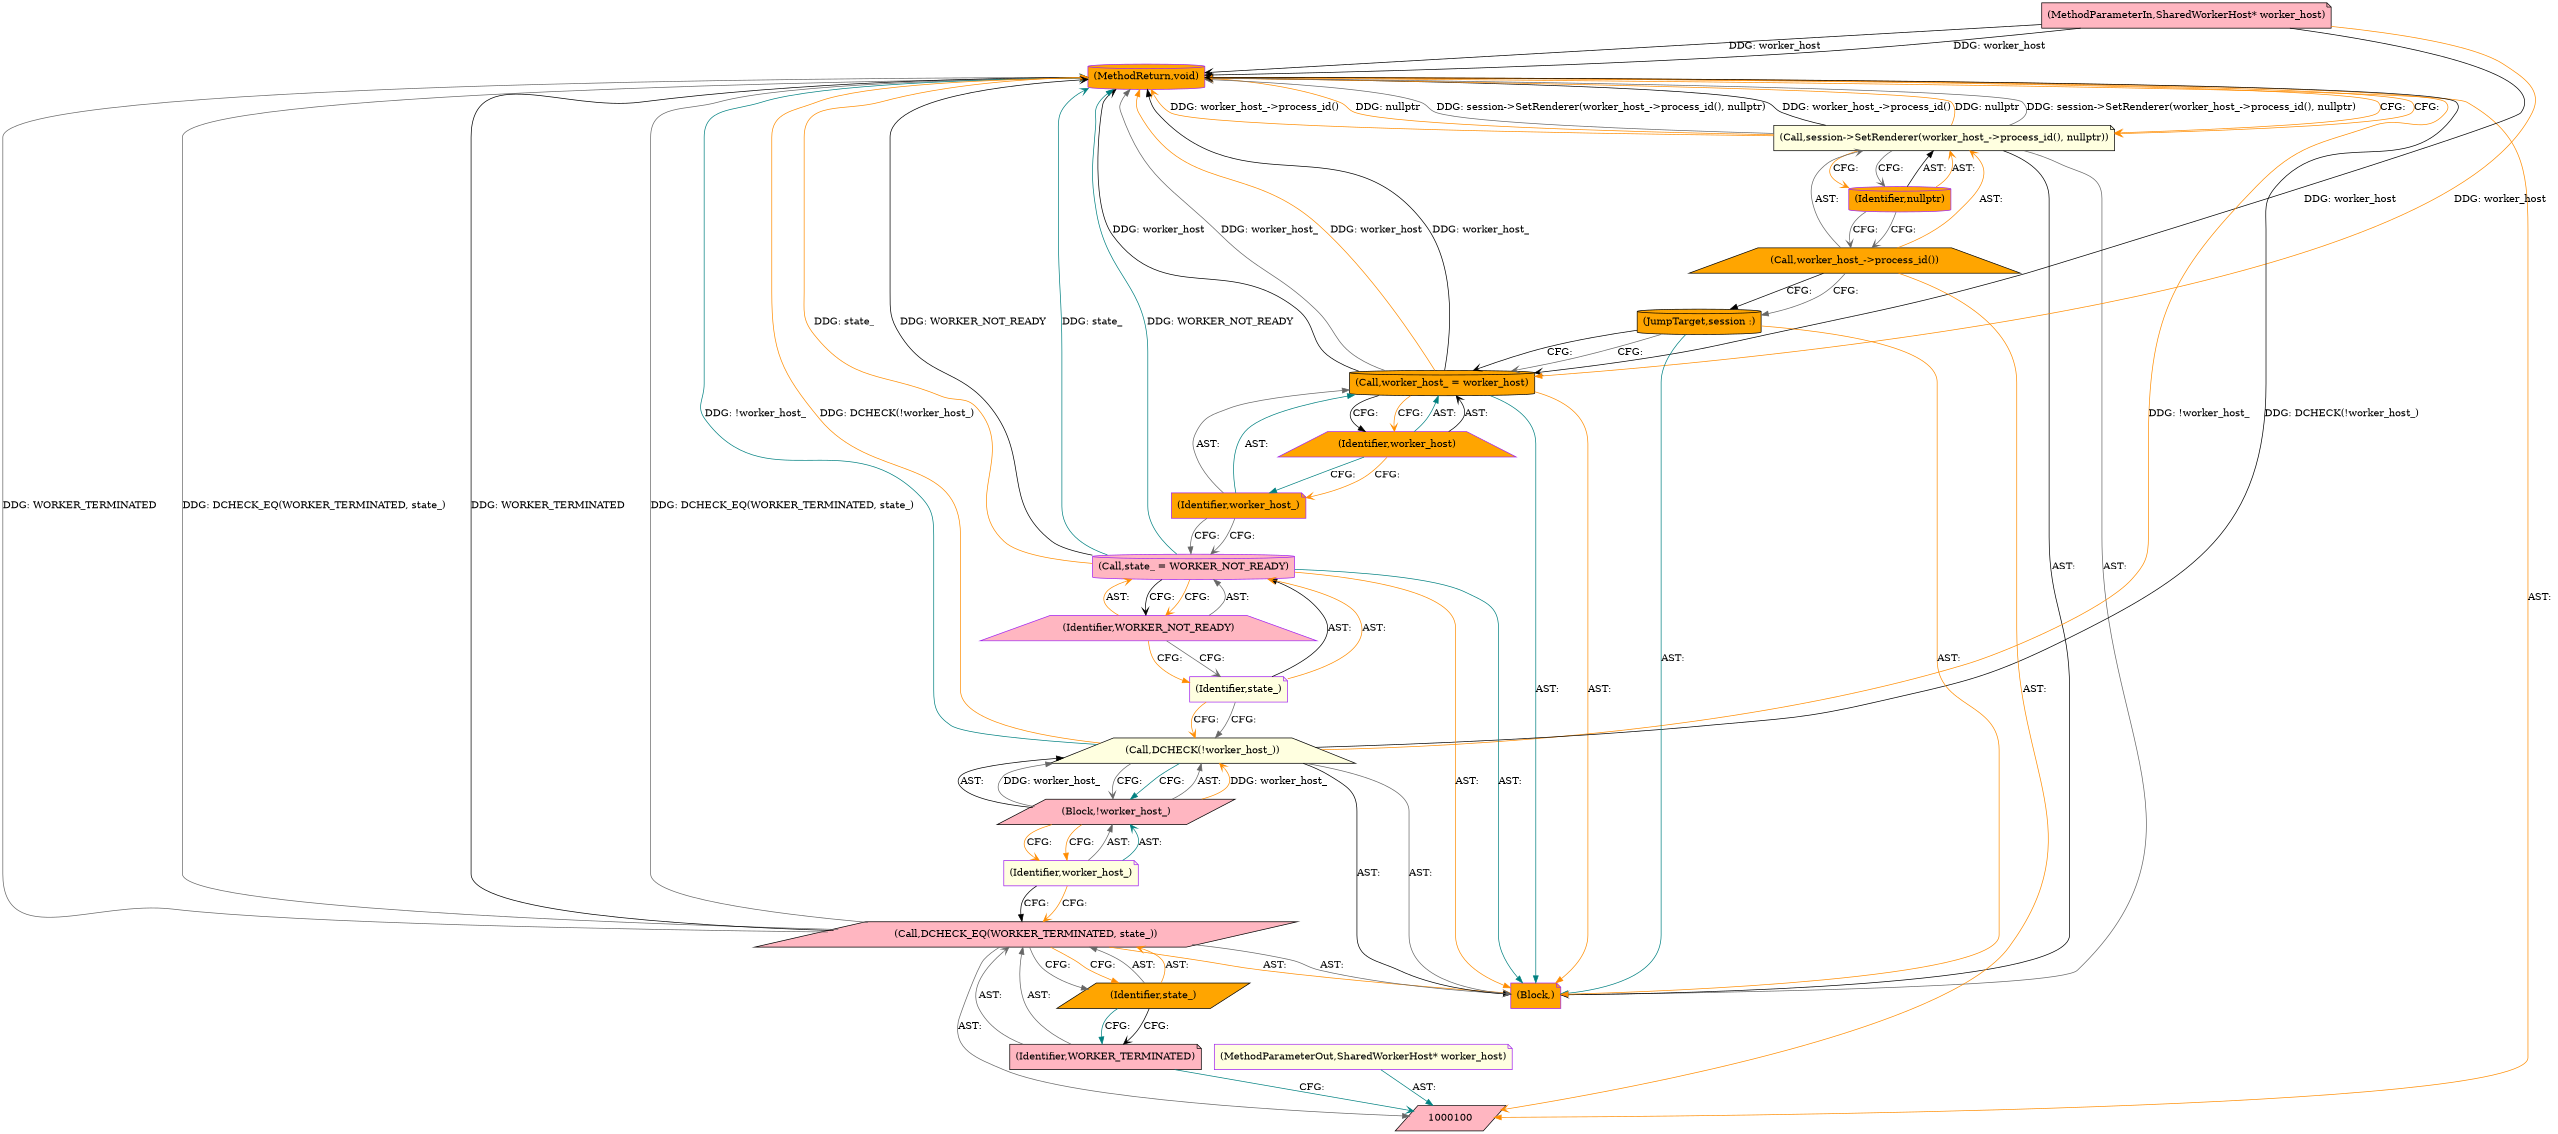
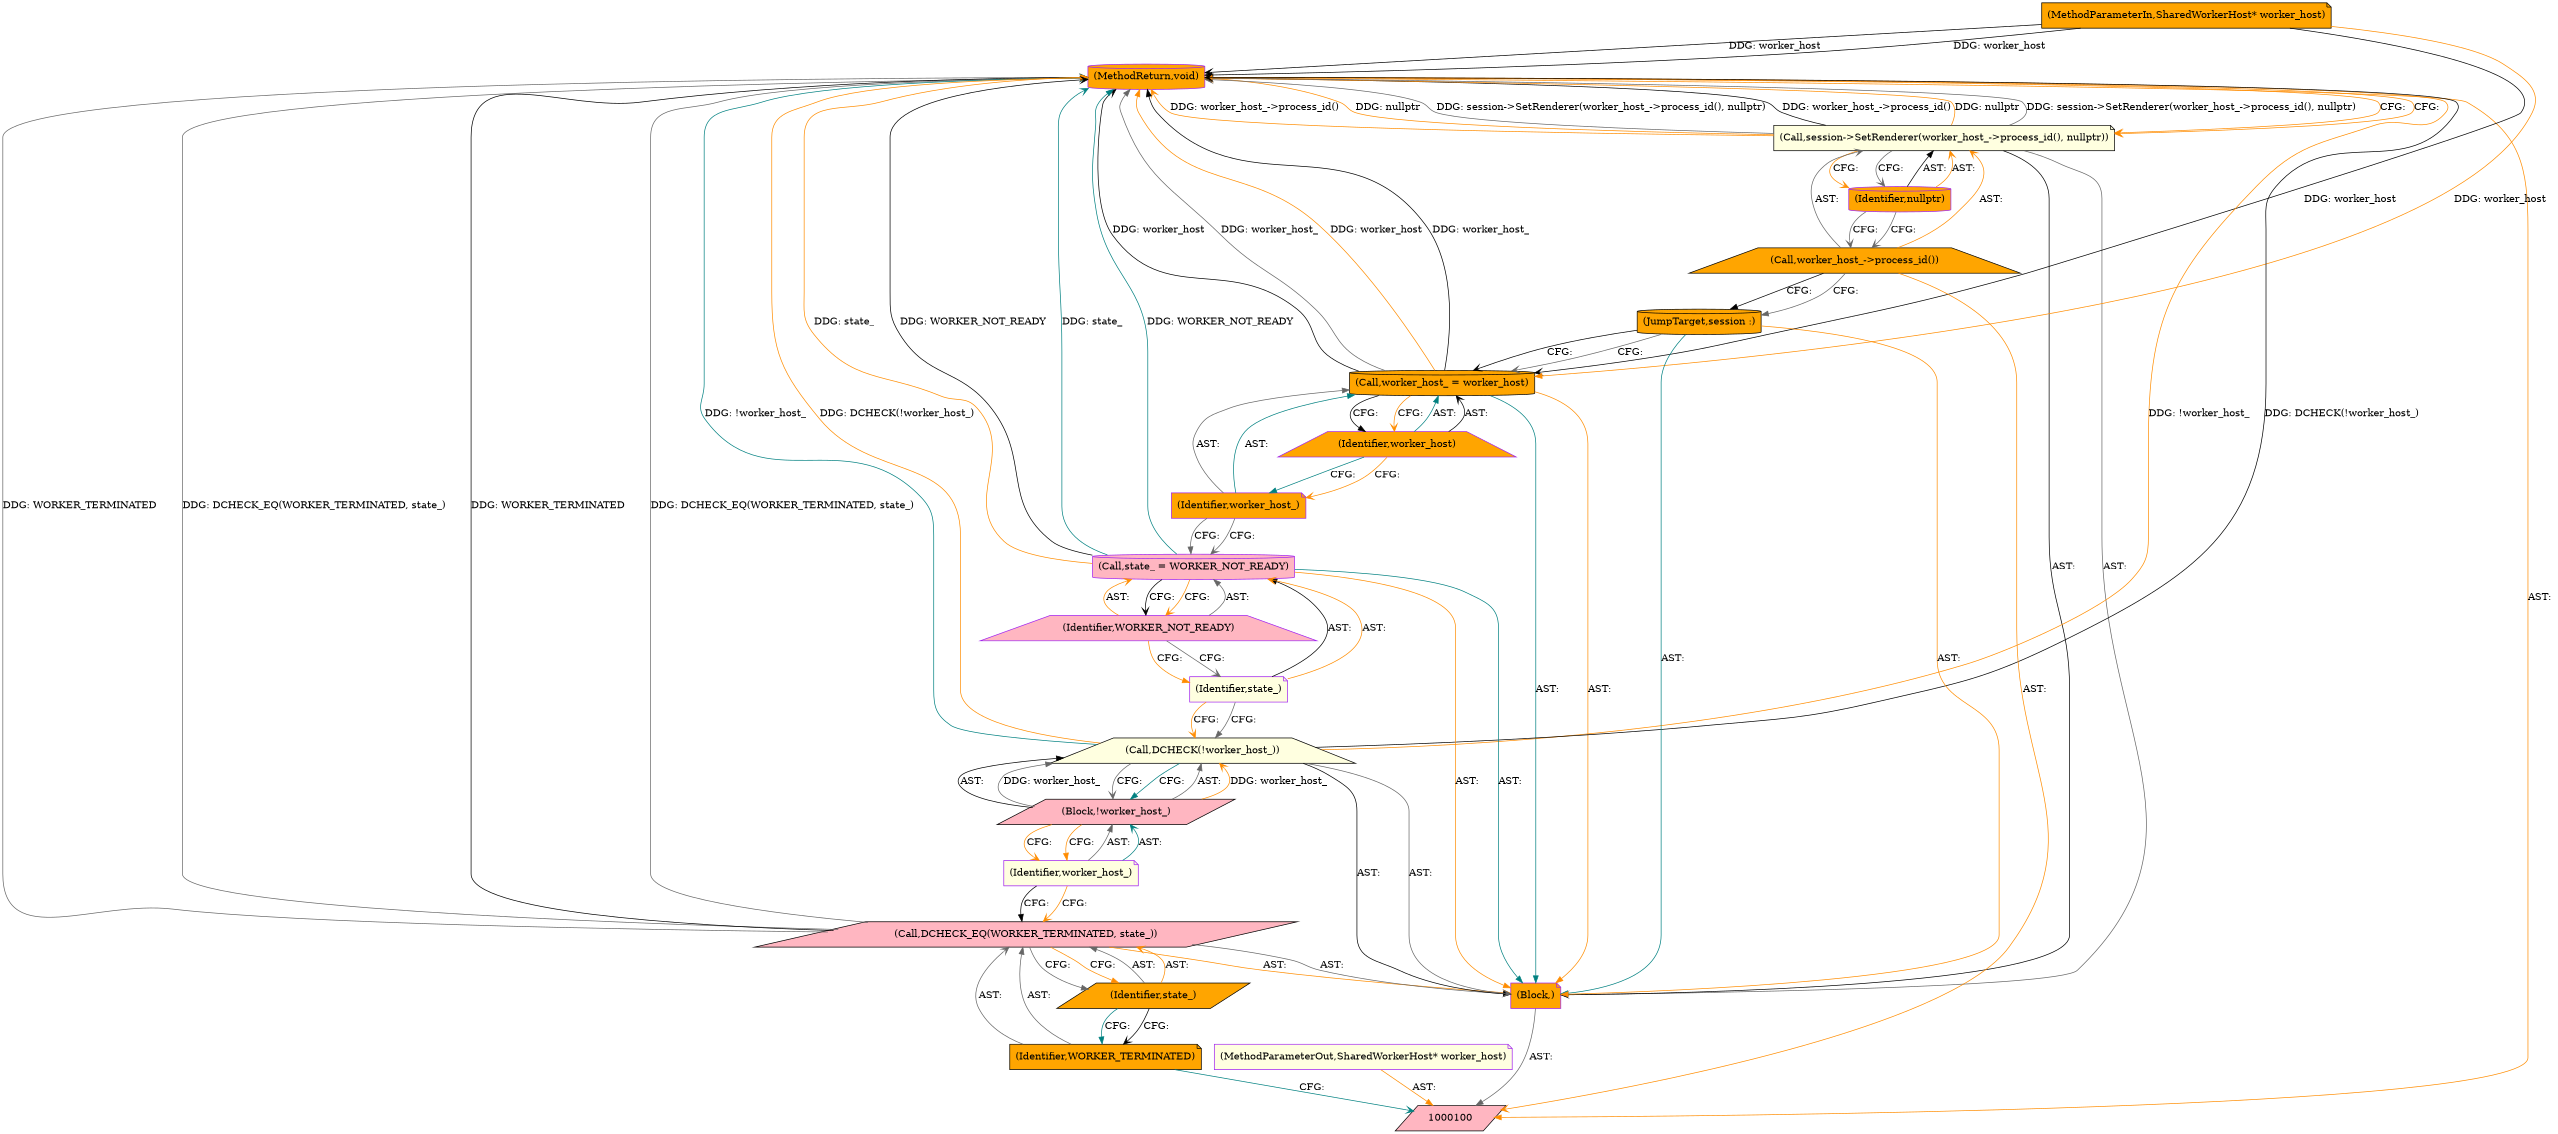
(2186, 15) -> (2186, 15)
(1106, 1057) -> (1106, 1057)
(1404, 1086) -> (1404, 1086)
(1122, 1095) -> (1522, 1063)
